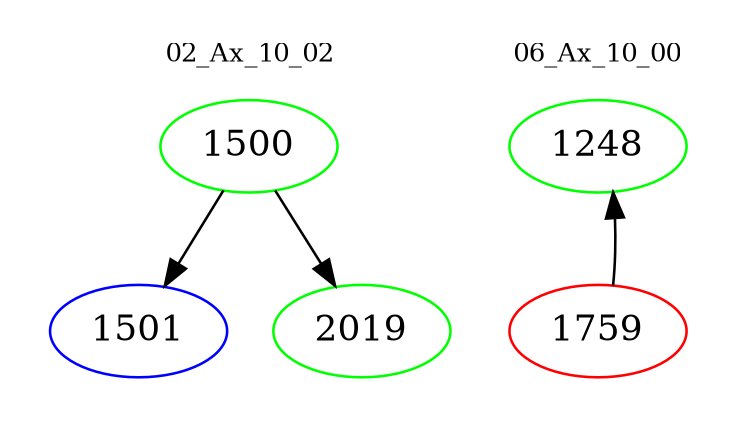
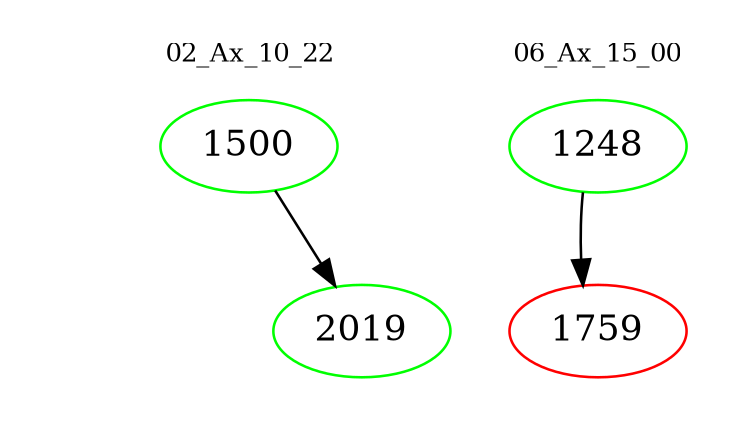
(250, 55) -> (250, 55)
(598, 55) -> (598, 55)
(615, 252) -> (581, 226)
(139, 331) -> none
